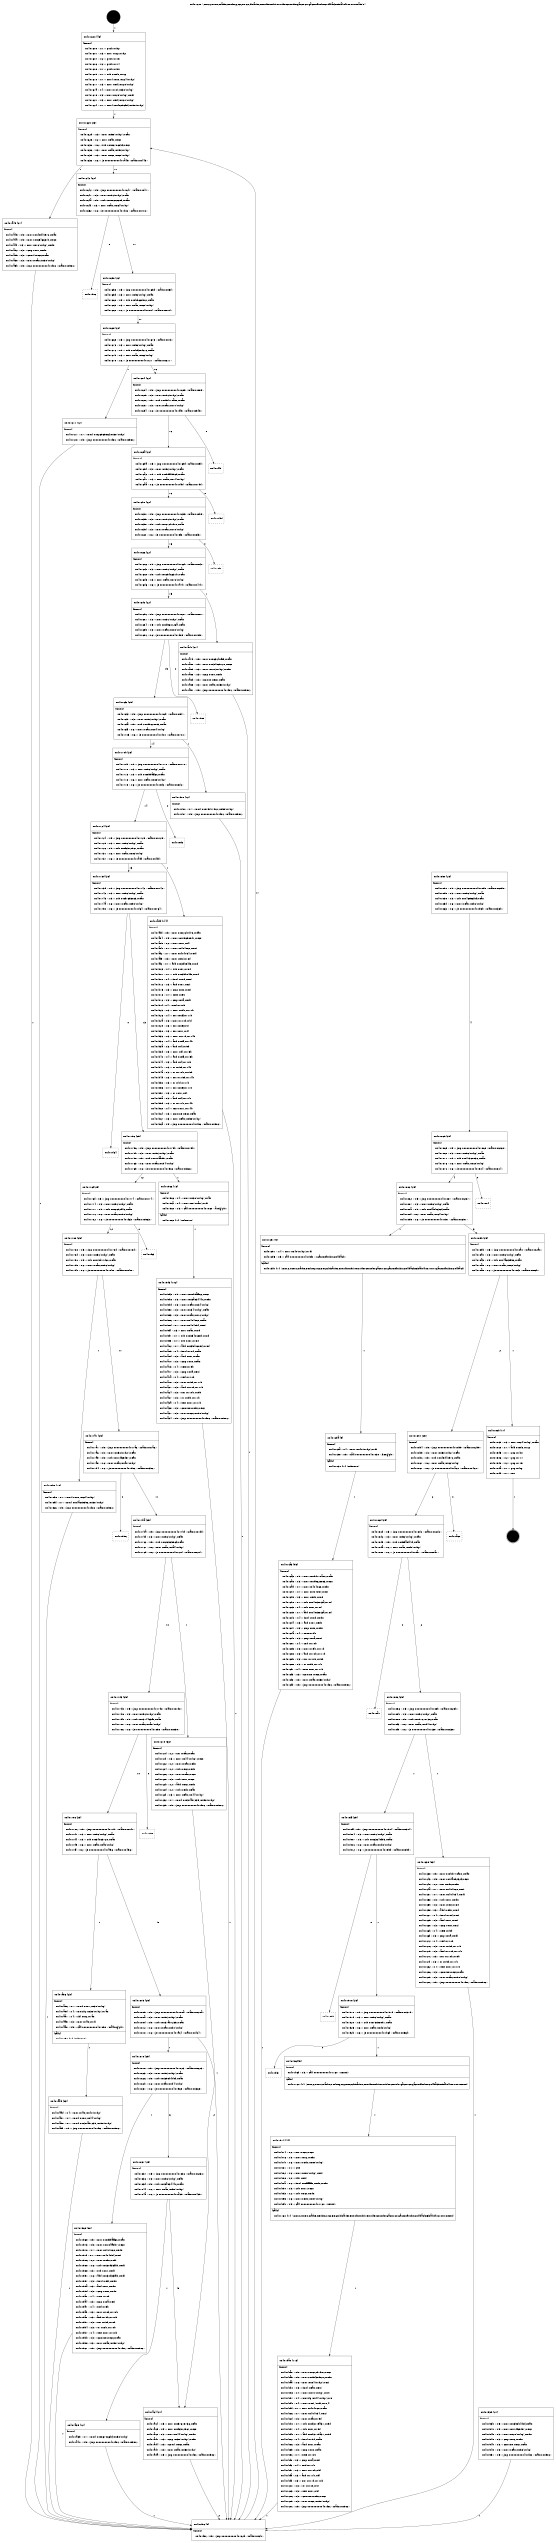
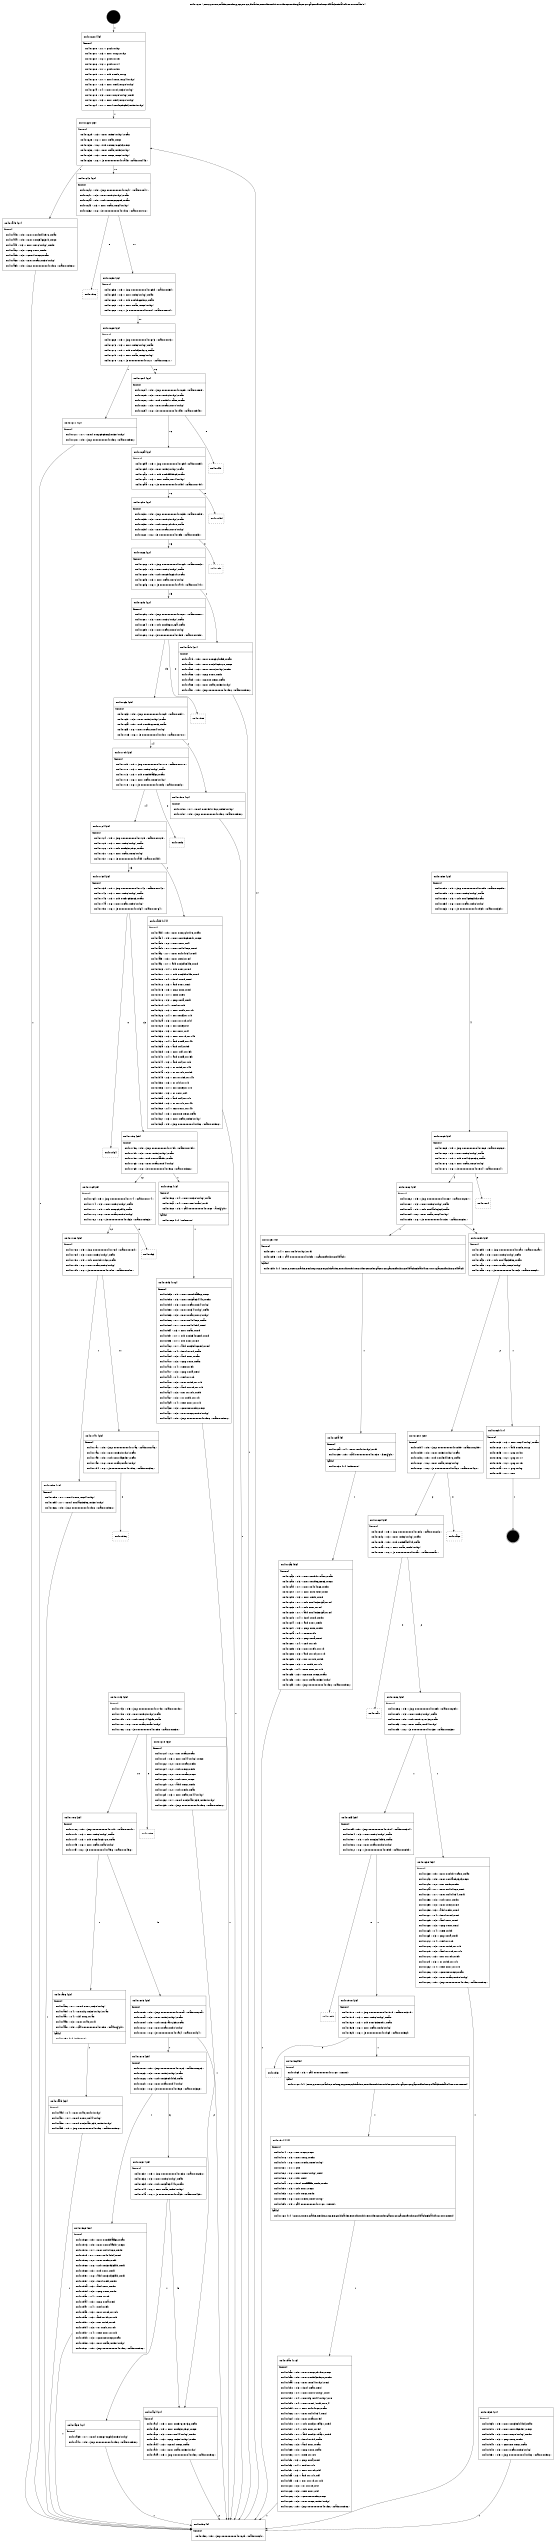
(168, 1536) -> none
